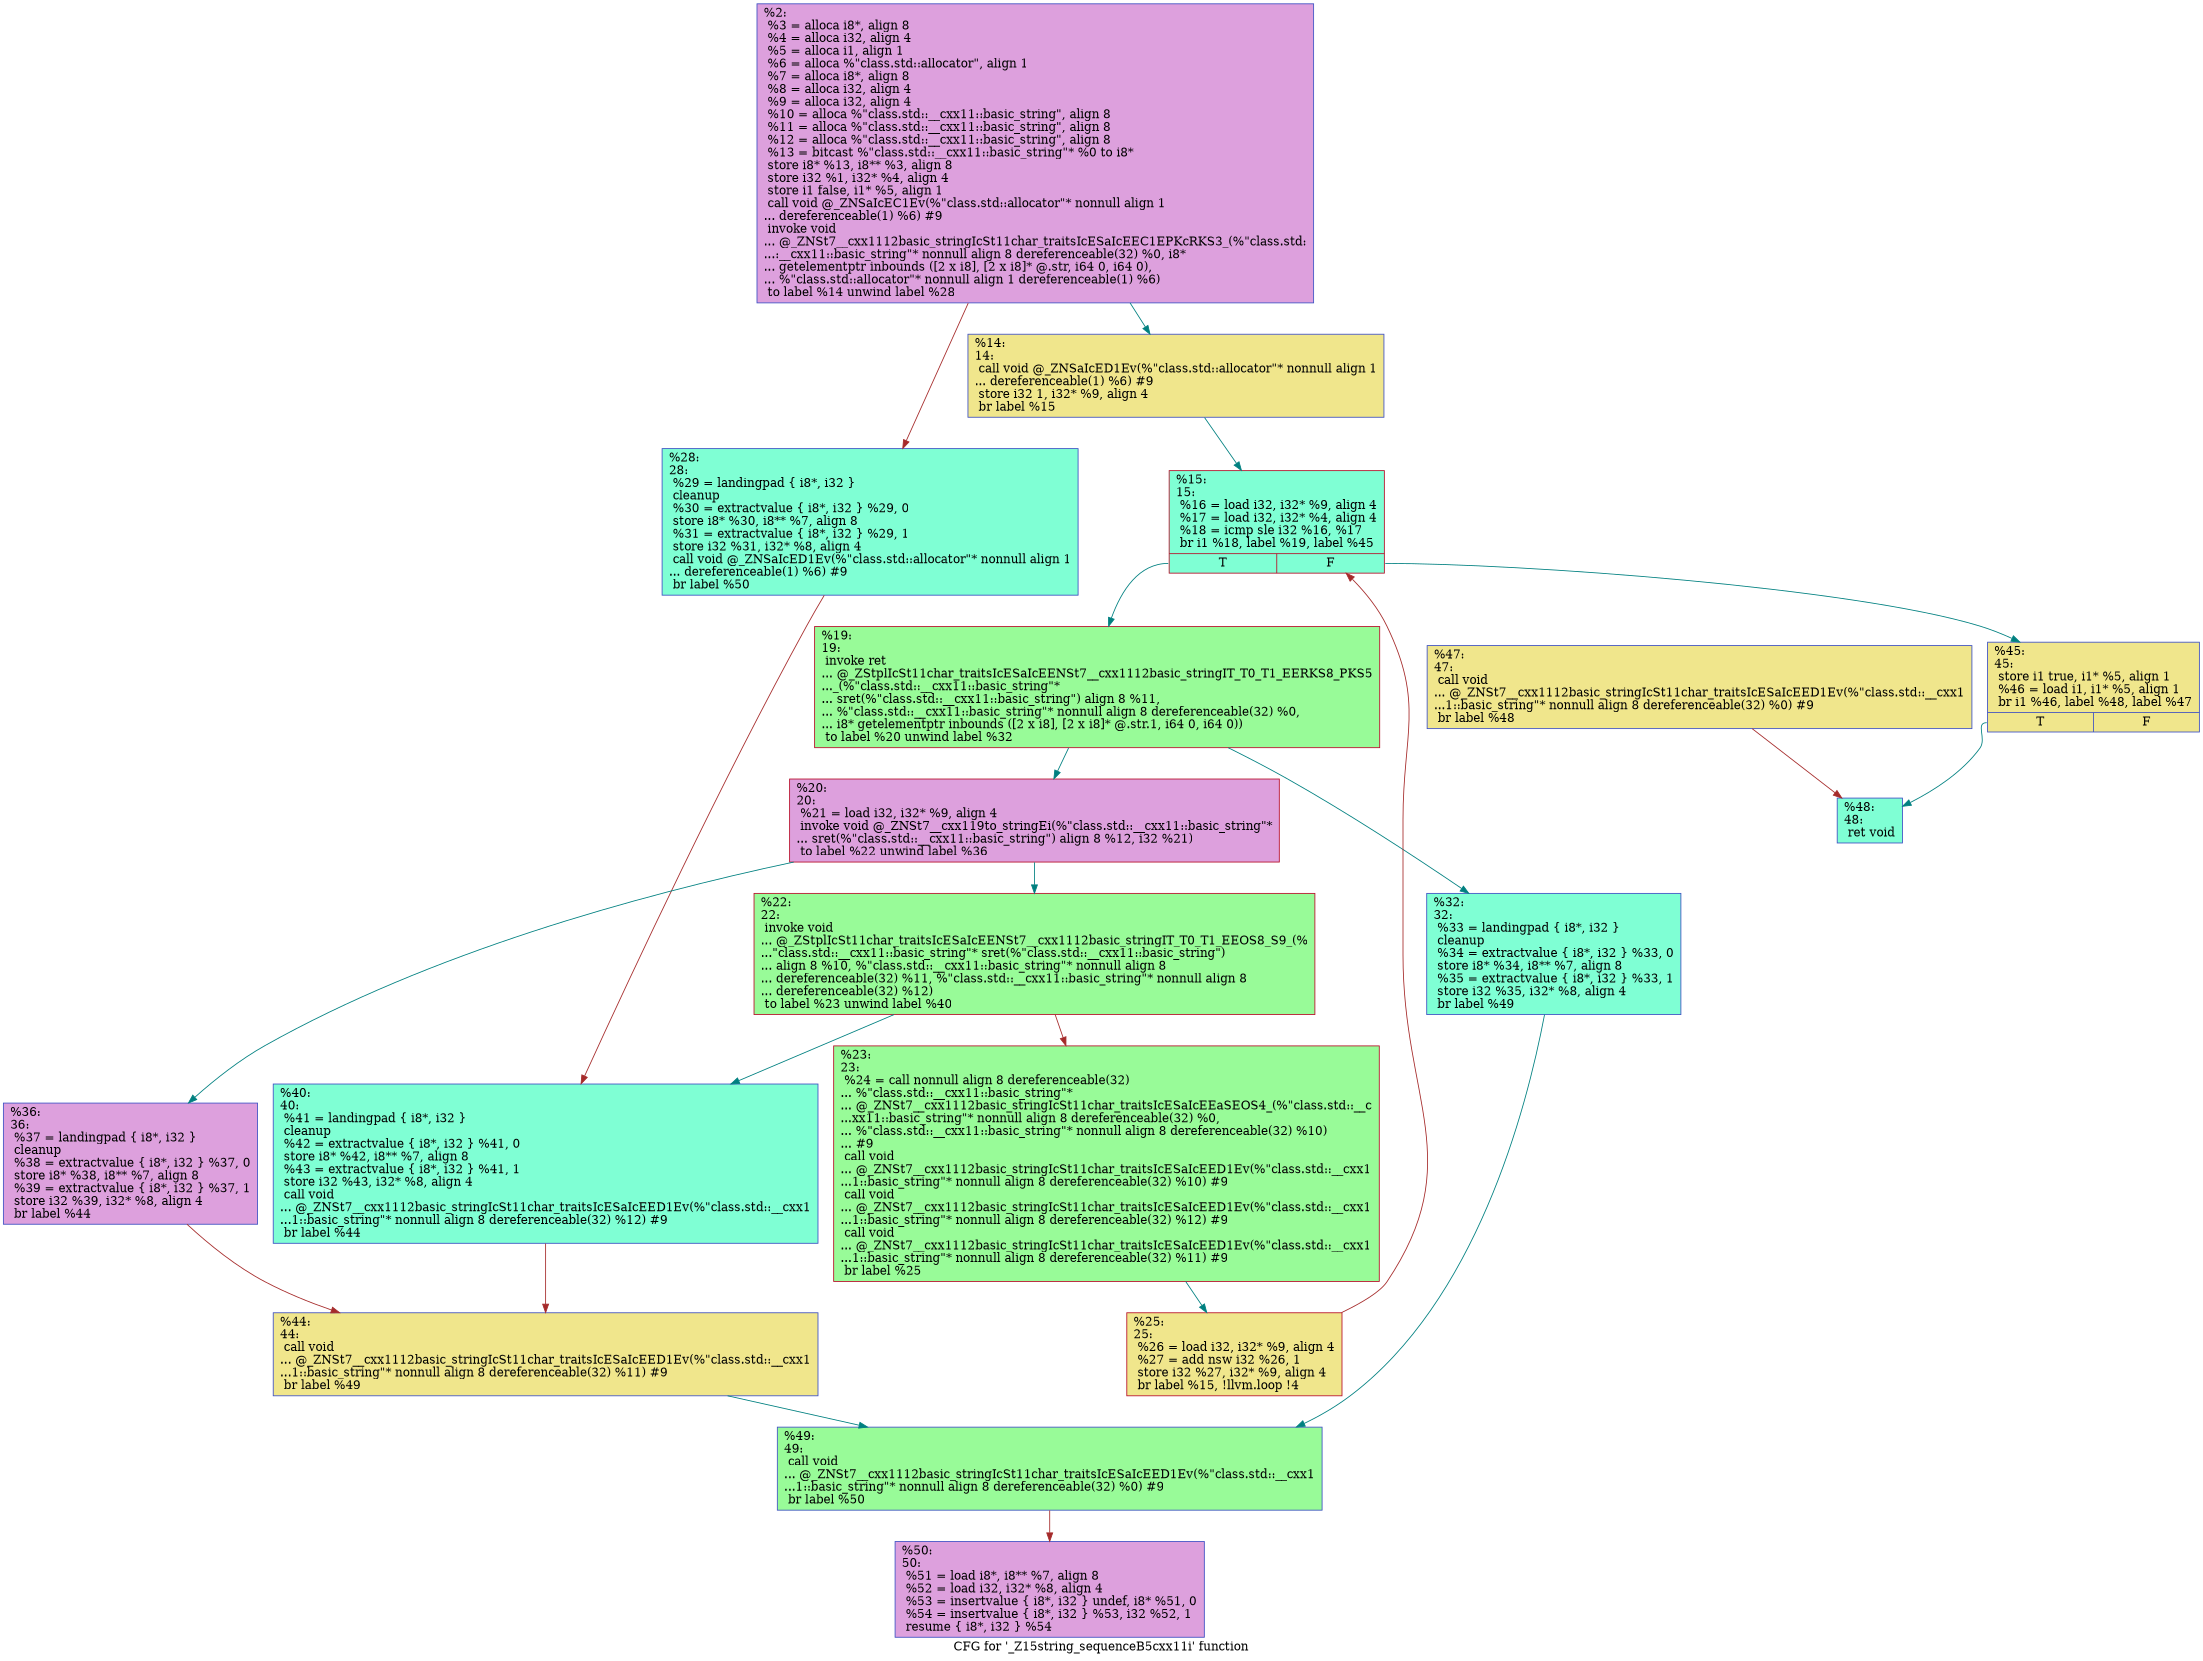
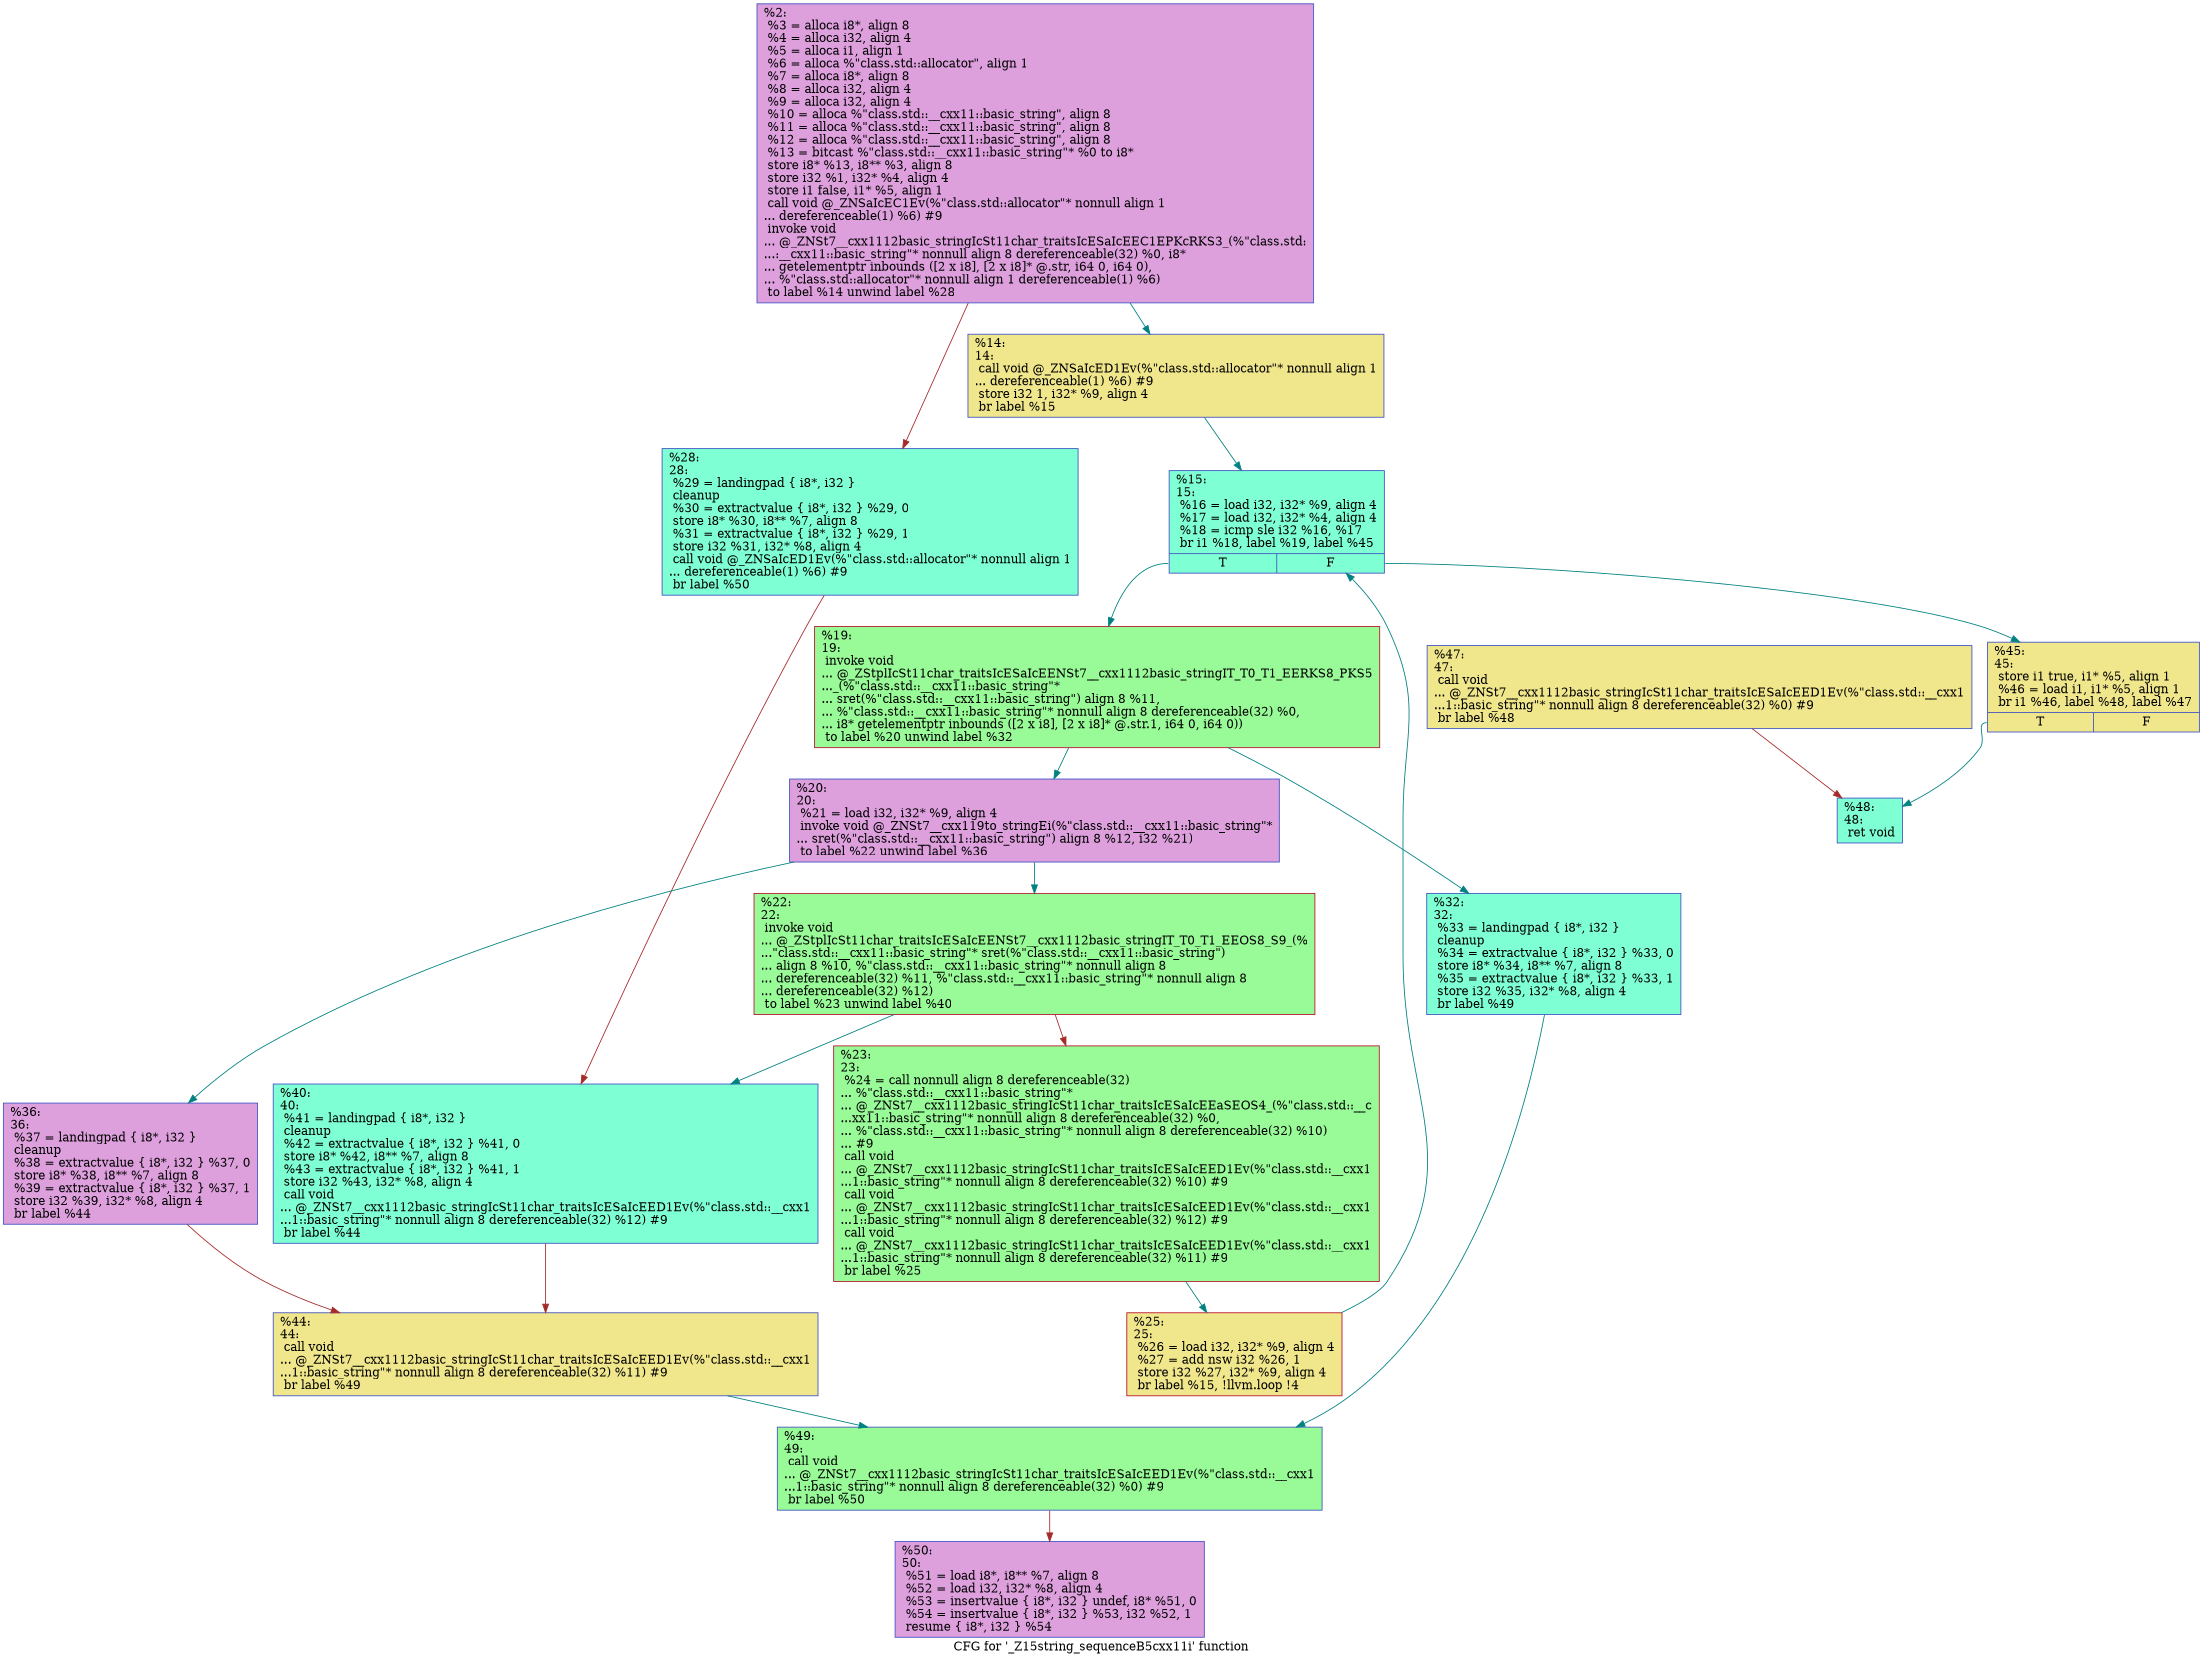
(1277, 522) -> (1277, 522)
(854, 661) -> (858, 661)
(1034, 821) -> (1034, 821)
(1403, 956) -> (1403, 956)
